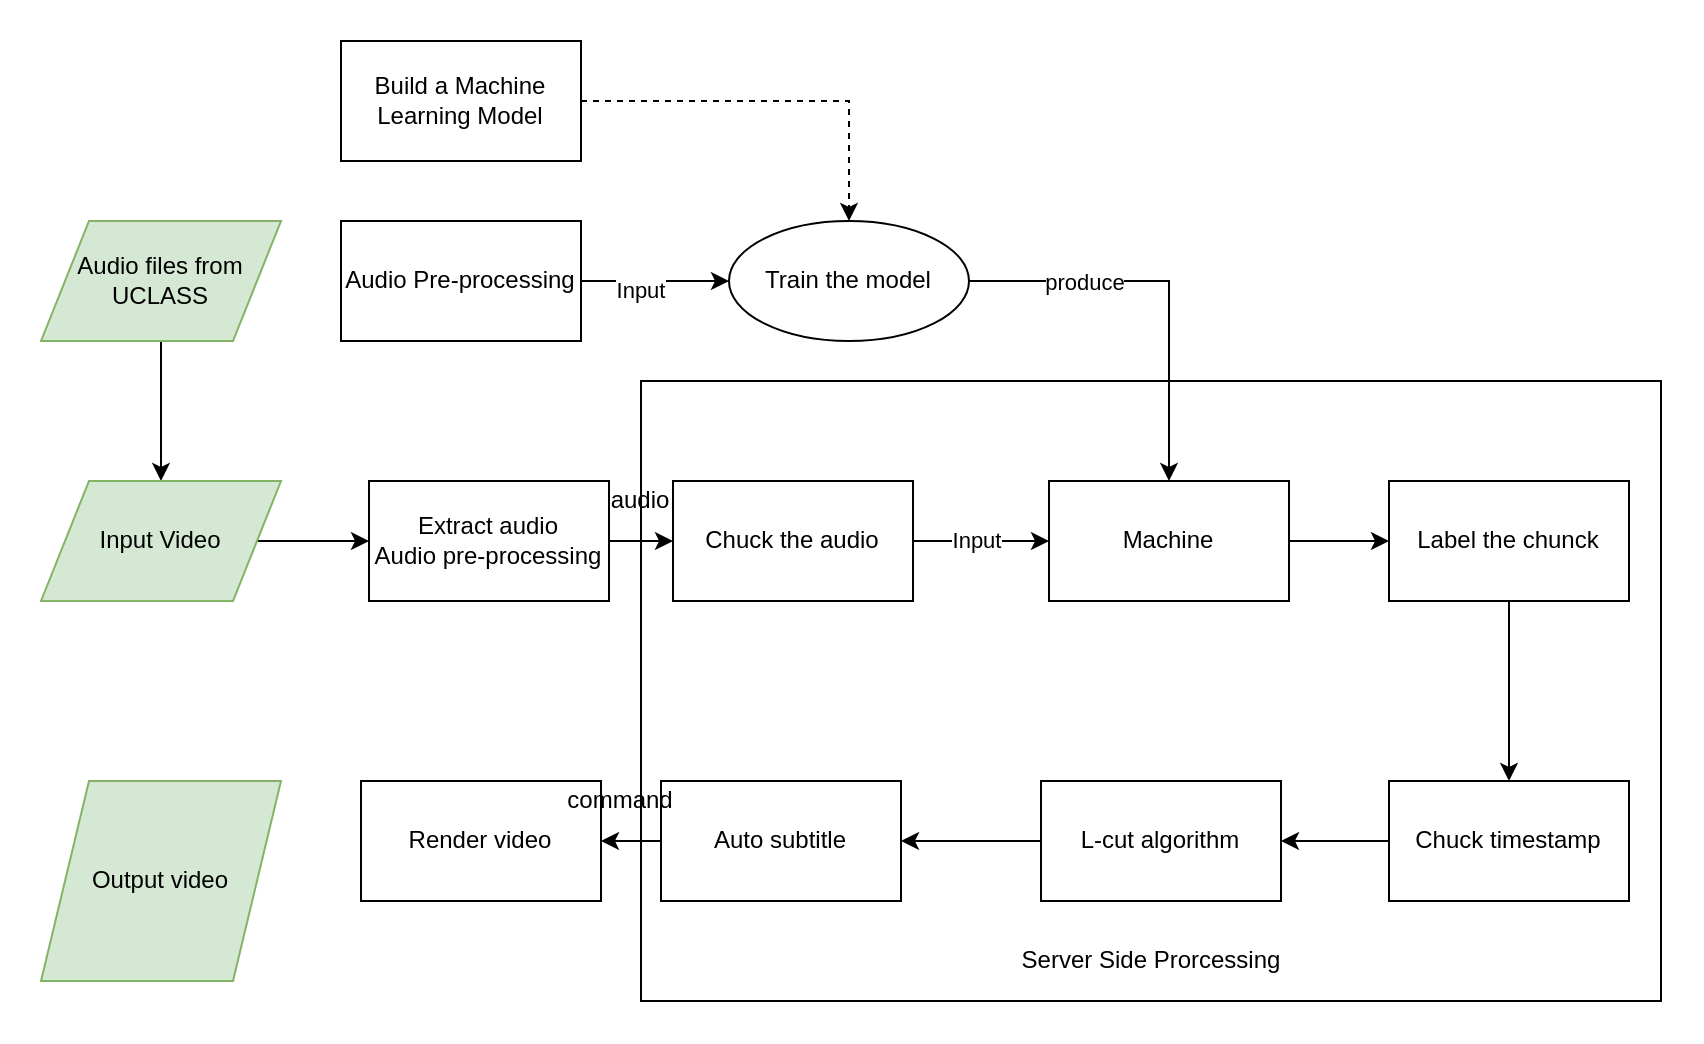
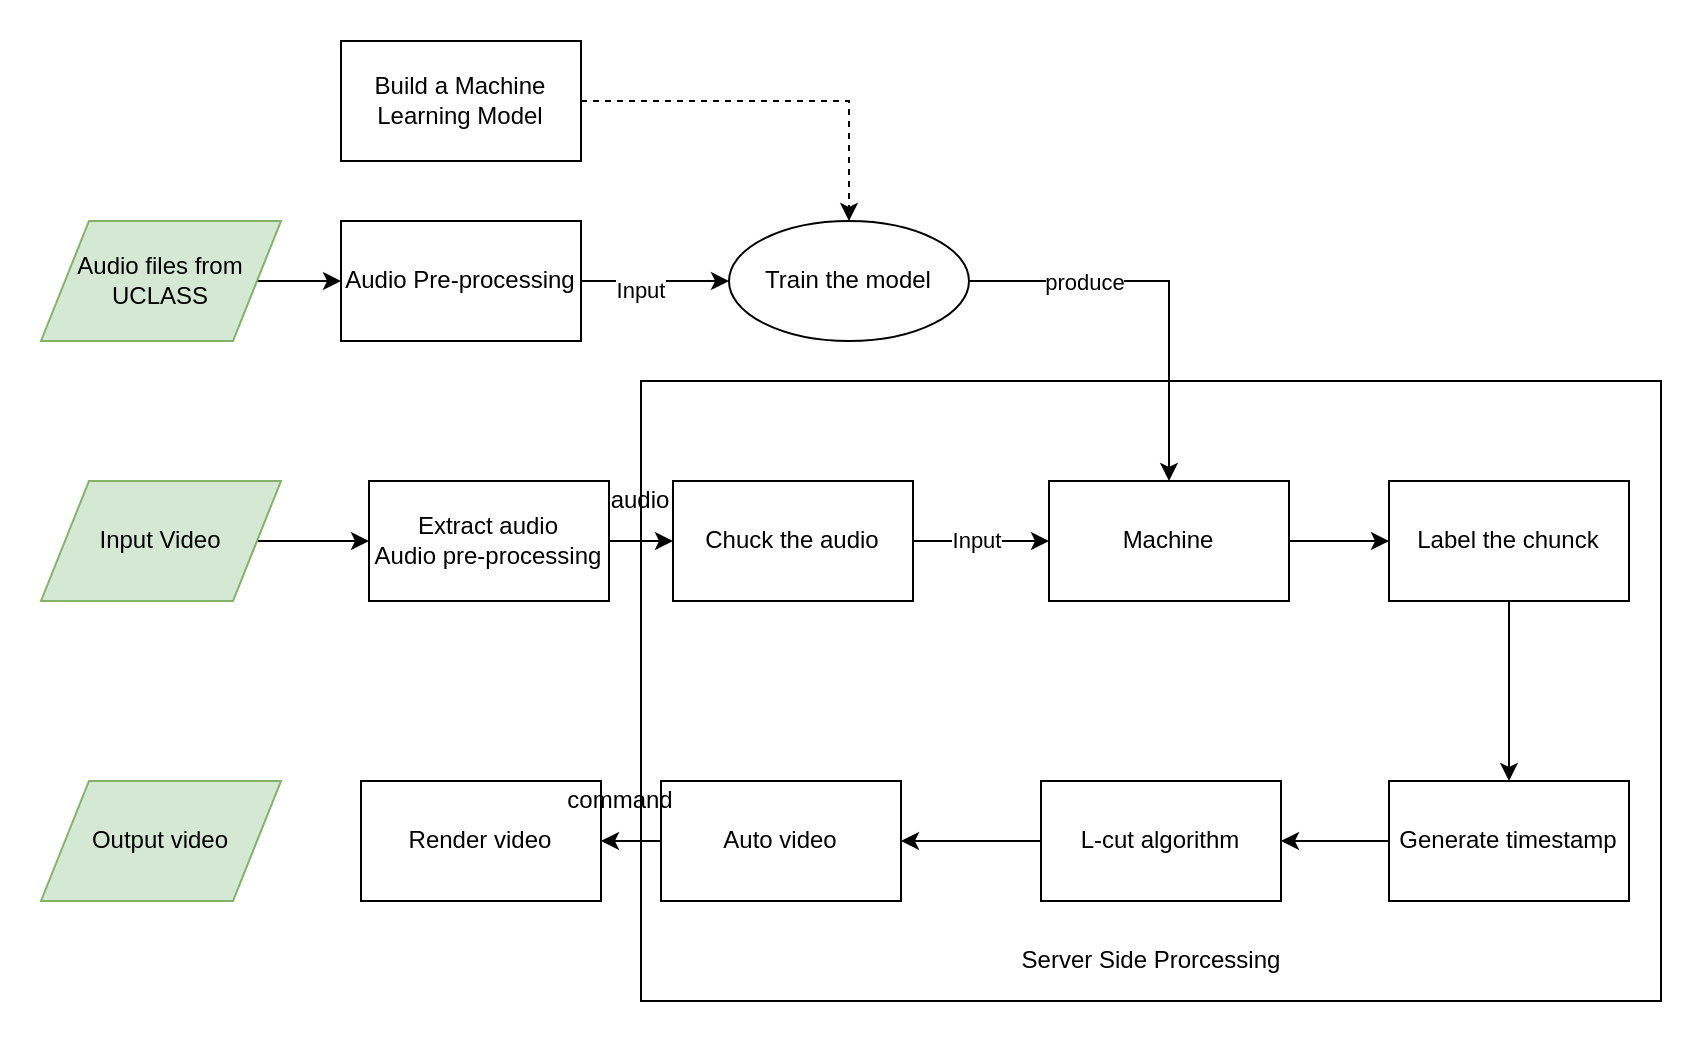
(161, 404) -> (312, 281)
(781, 841) -> (781, 841)
(1509, 841) -> (1509, 841)
(161, 881) -> (161, 841)
